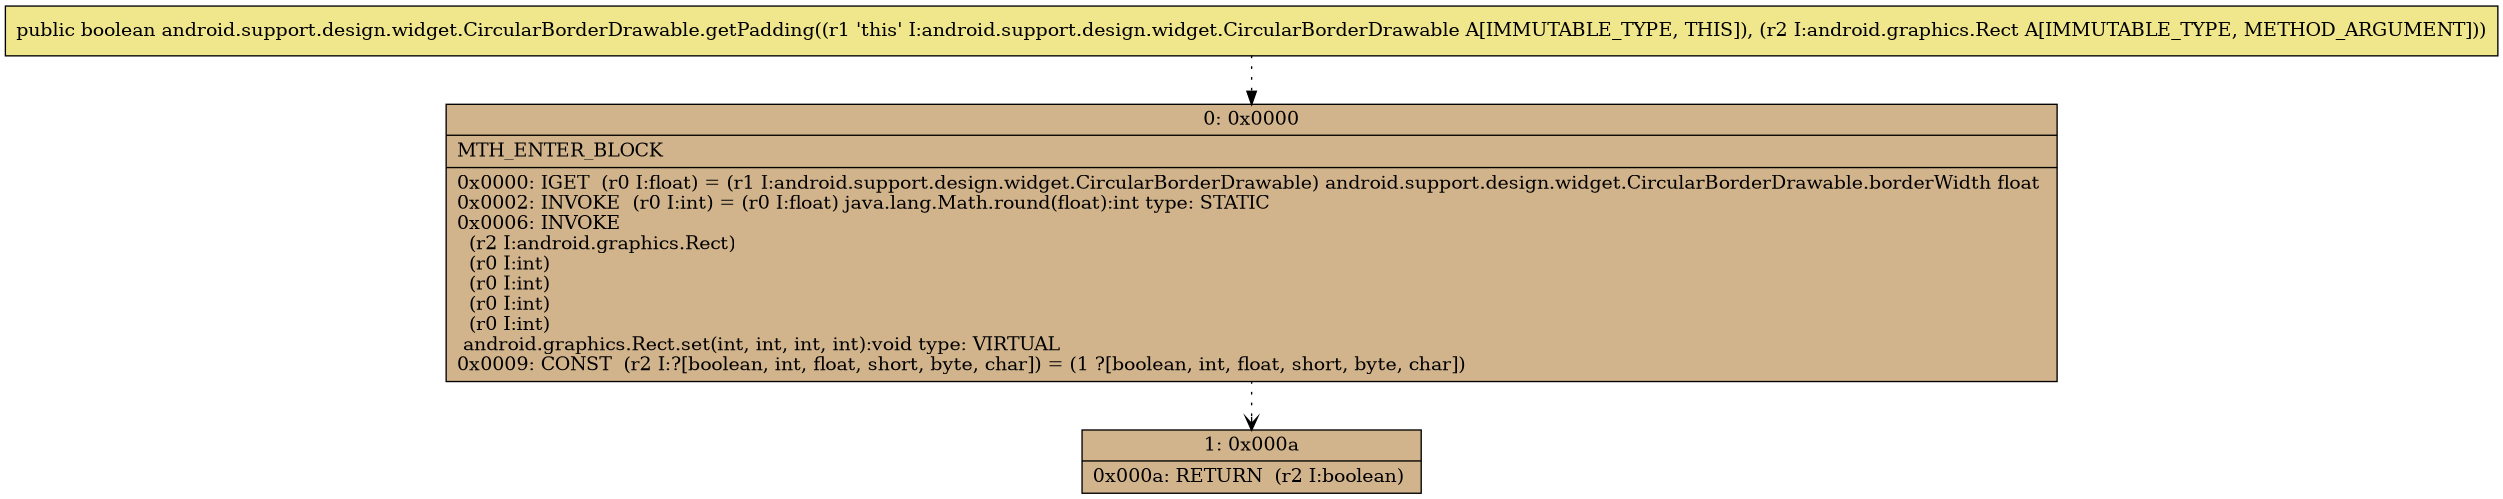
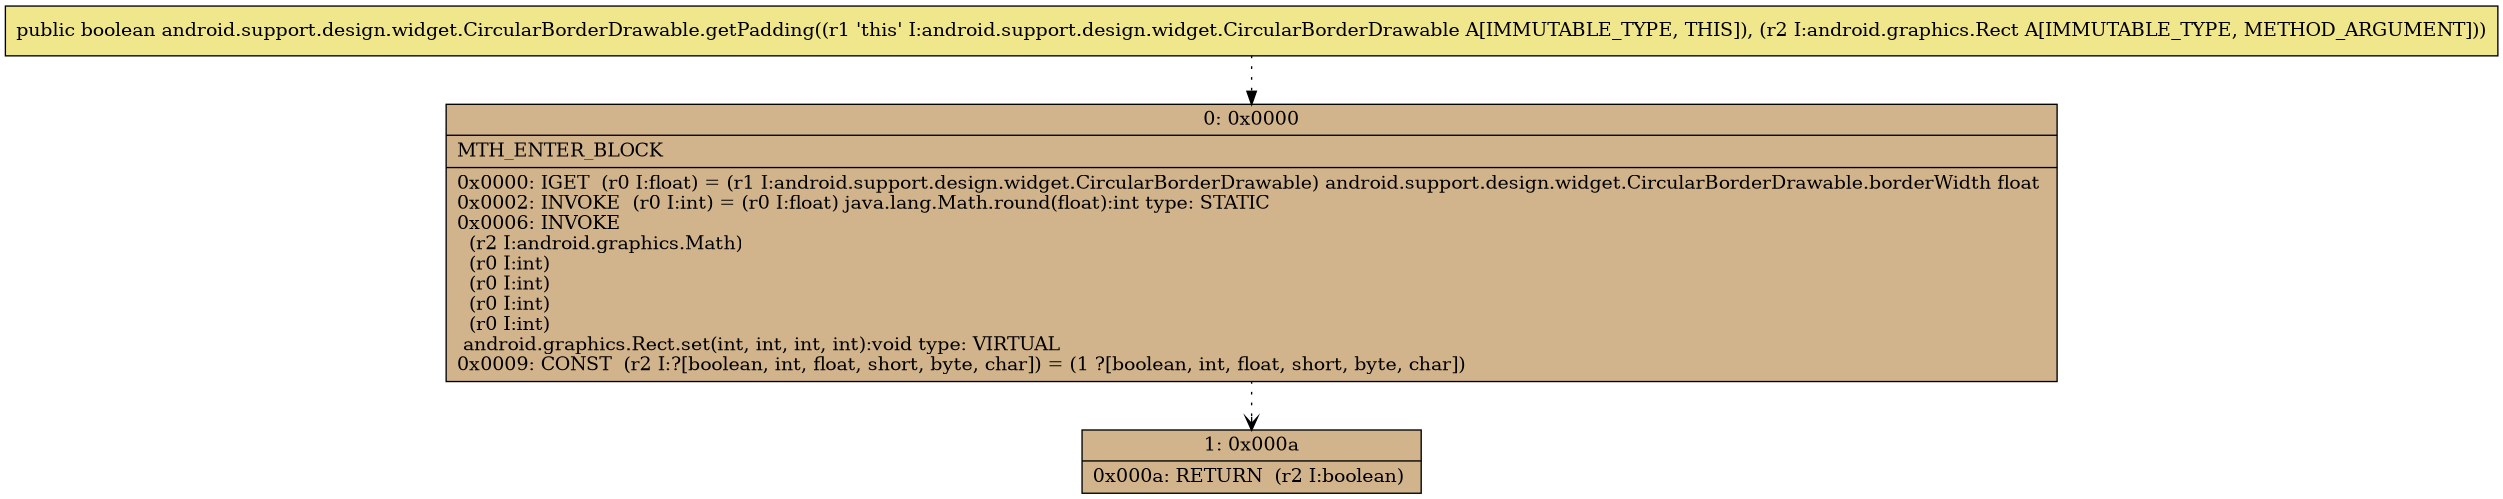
(597, 244) -> (600, 244)
